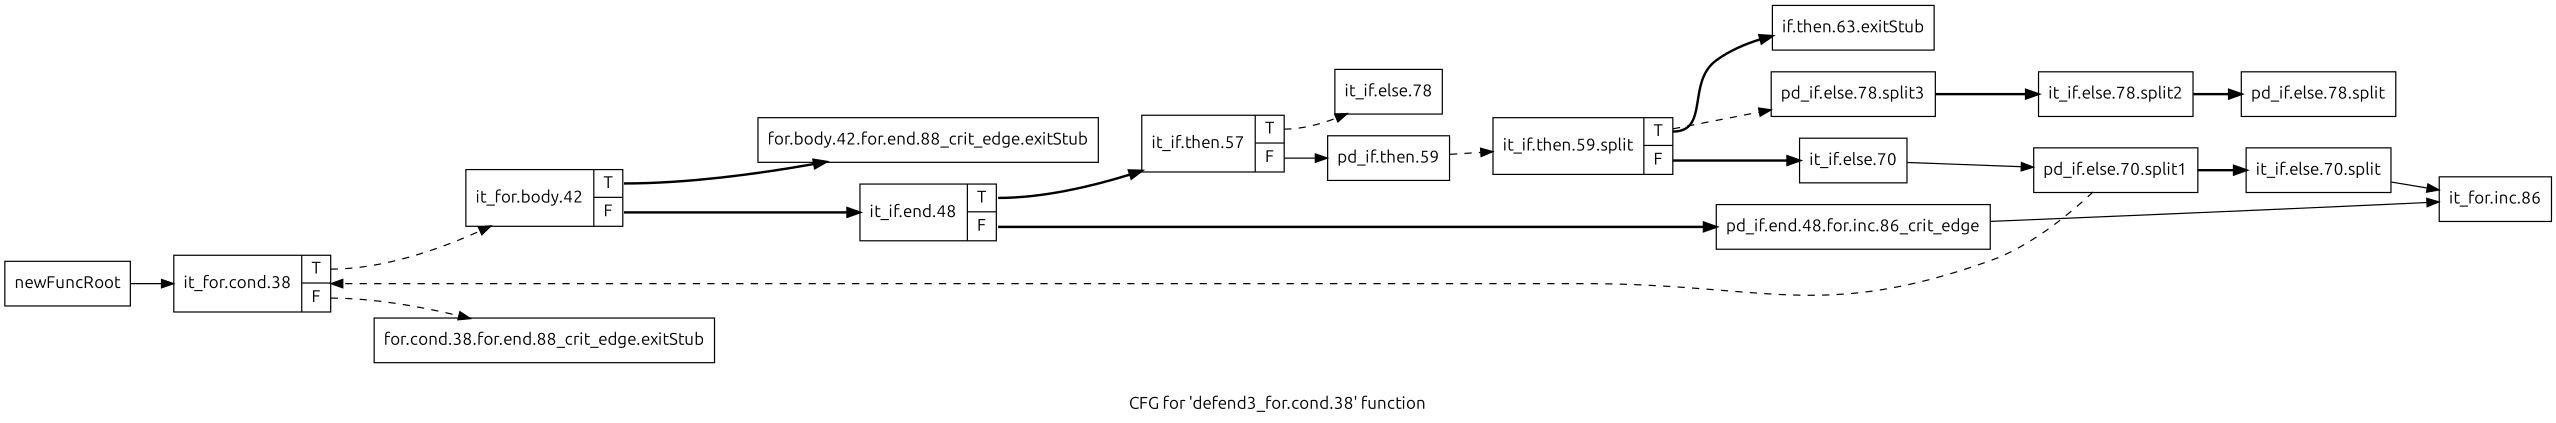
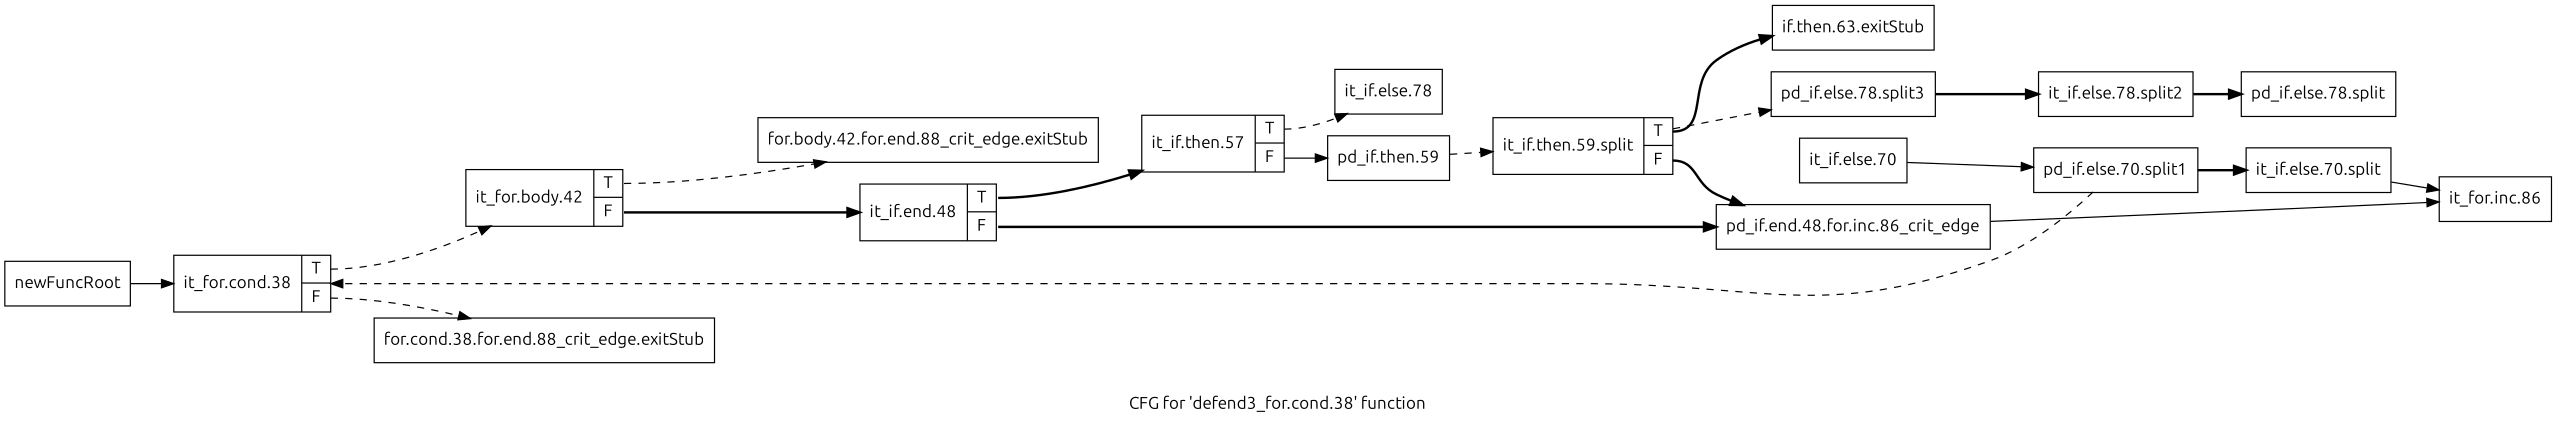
(1730, 161) -> (1701, 181)
(719, 178) -> (719, 178)
